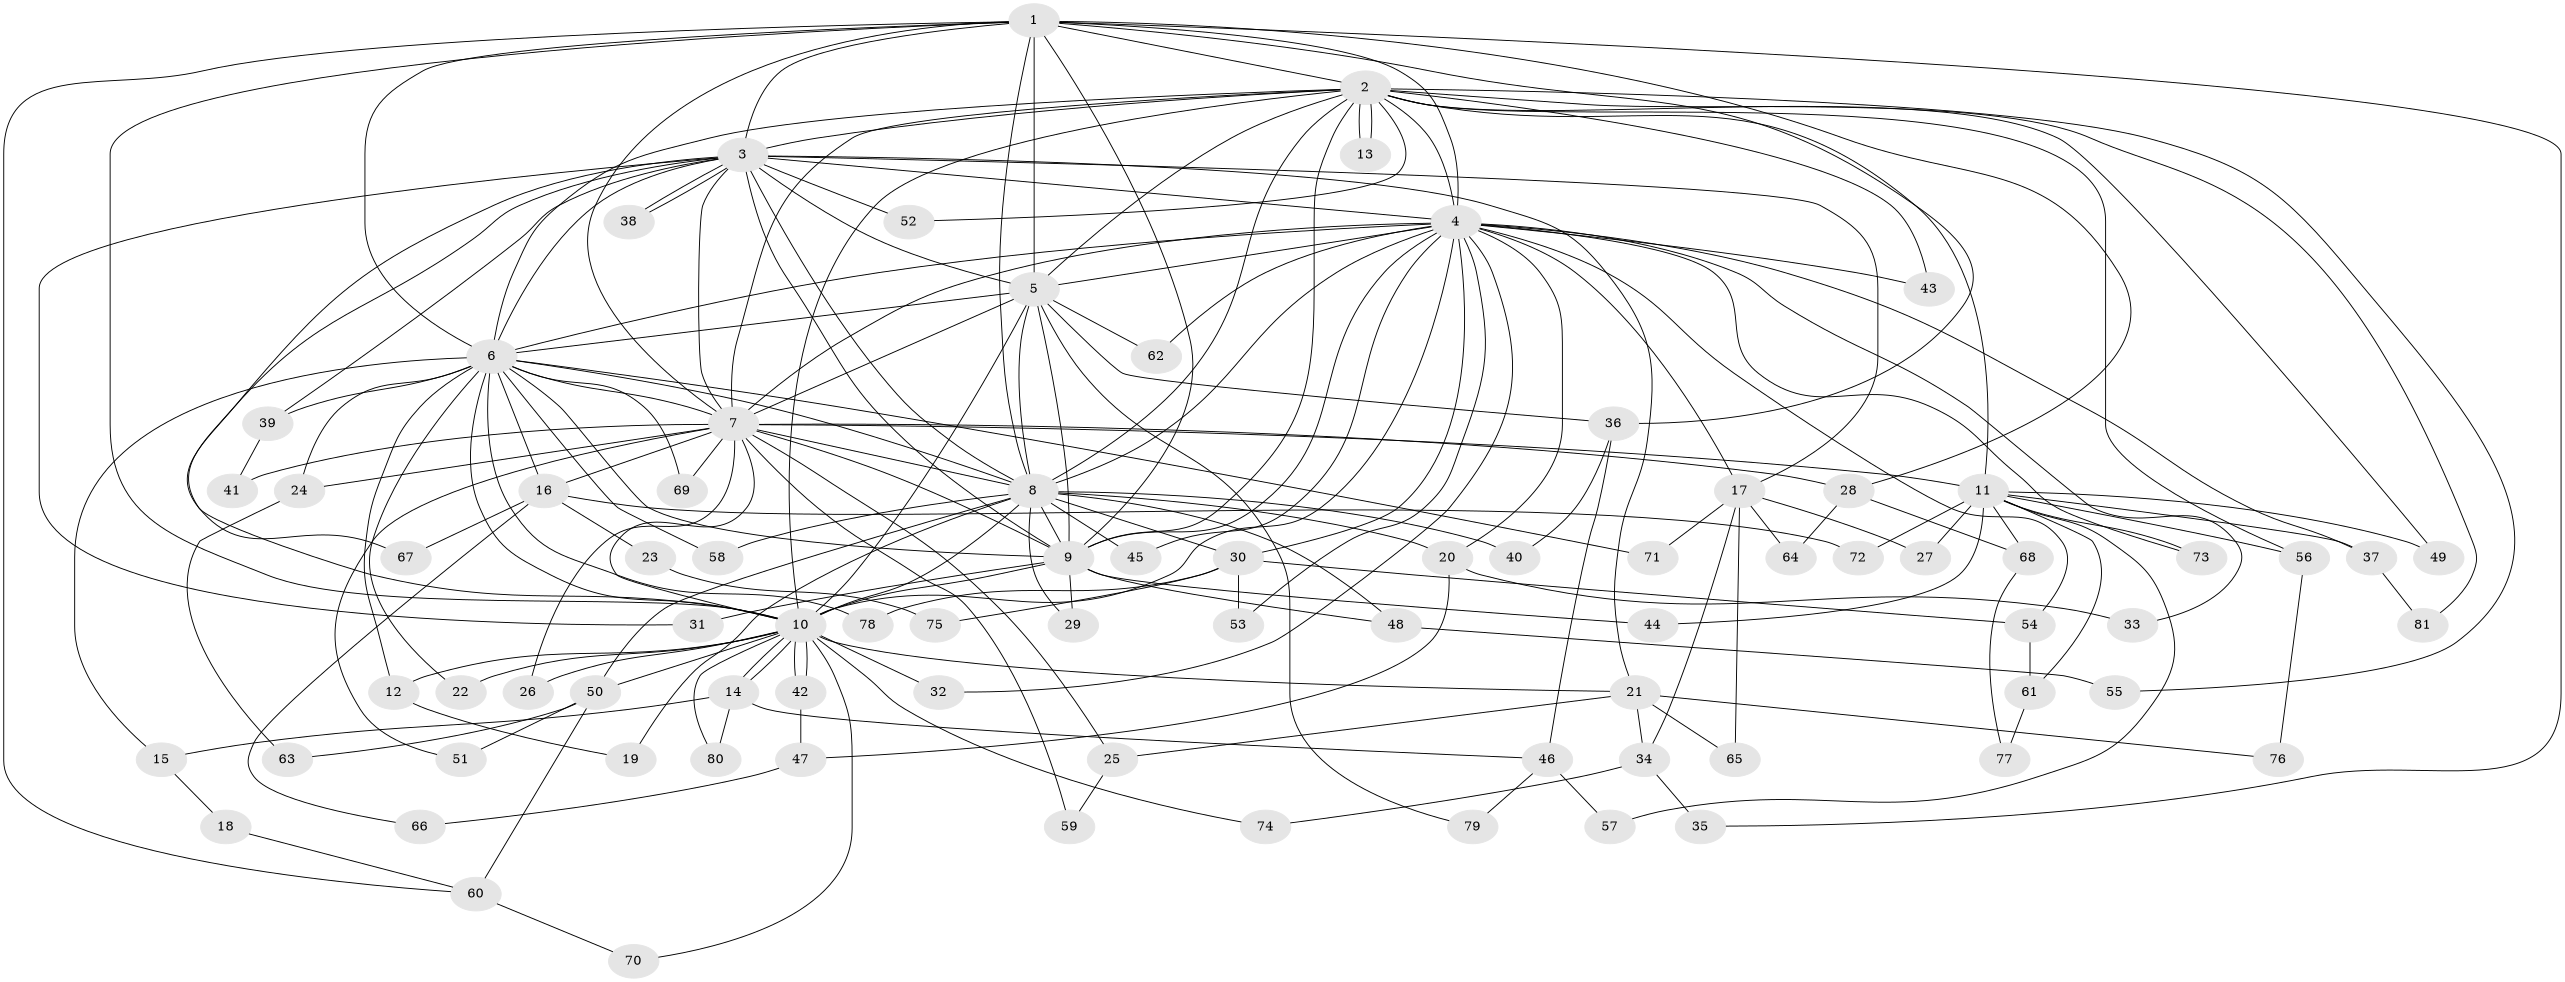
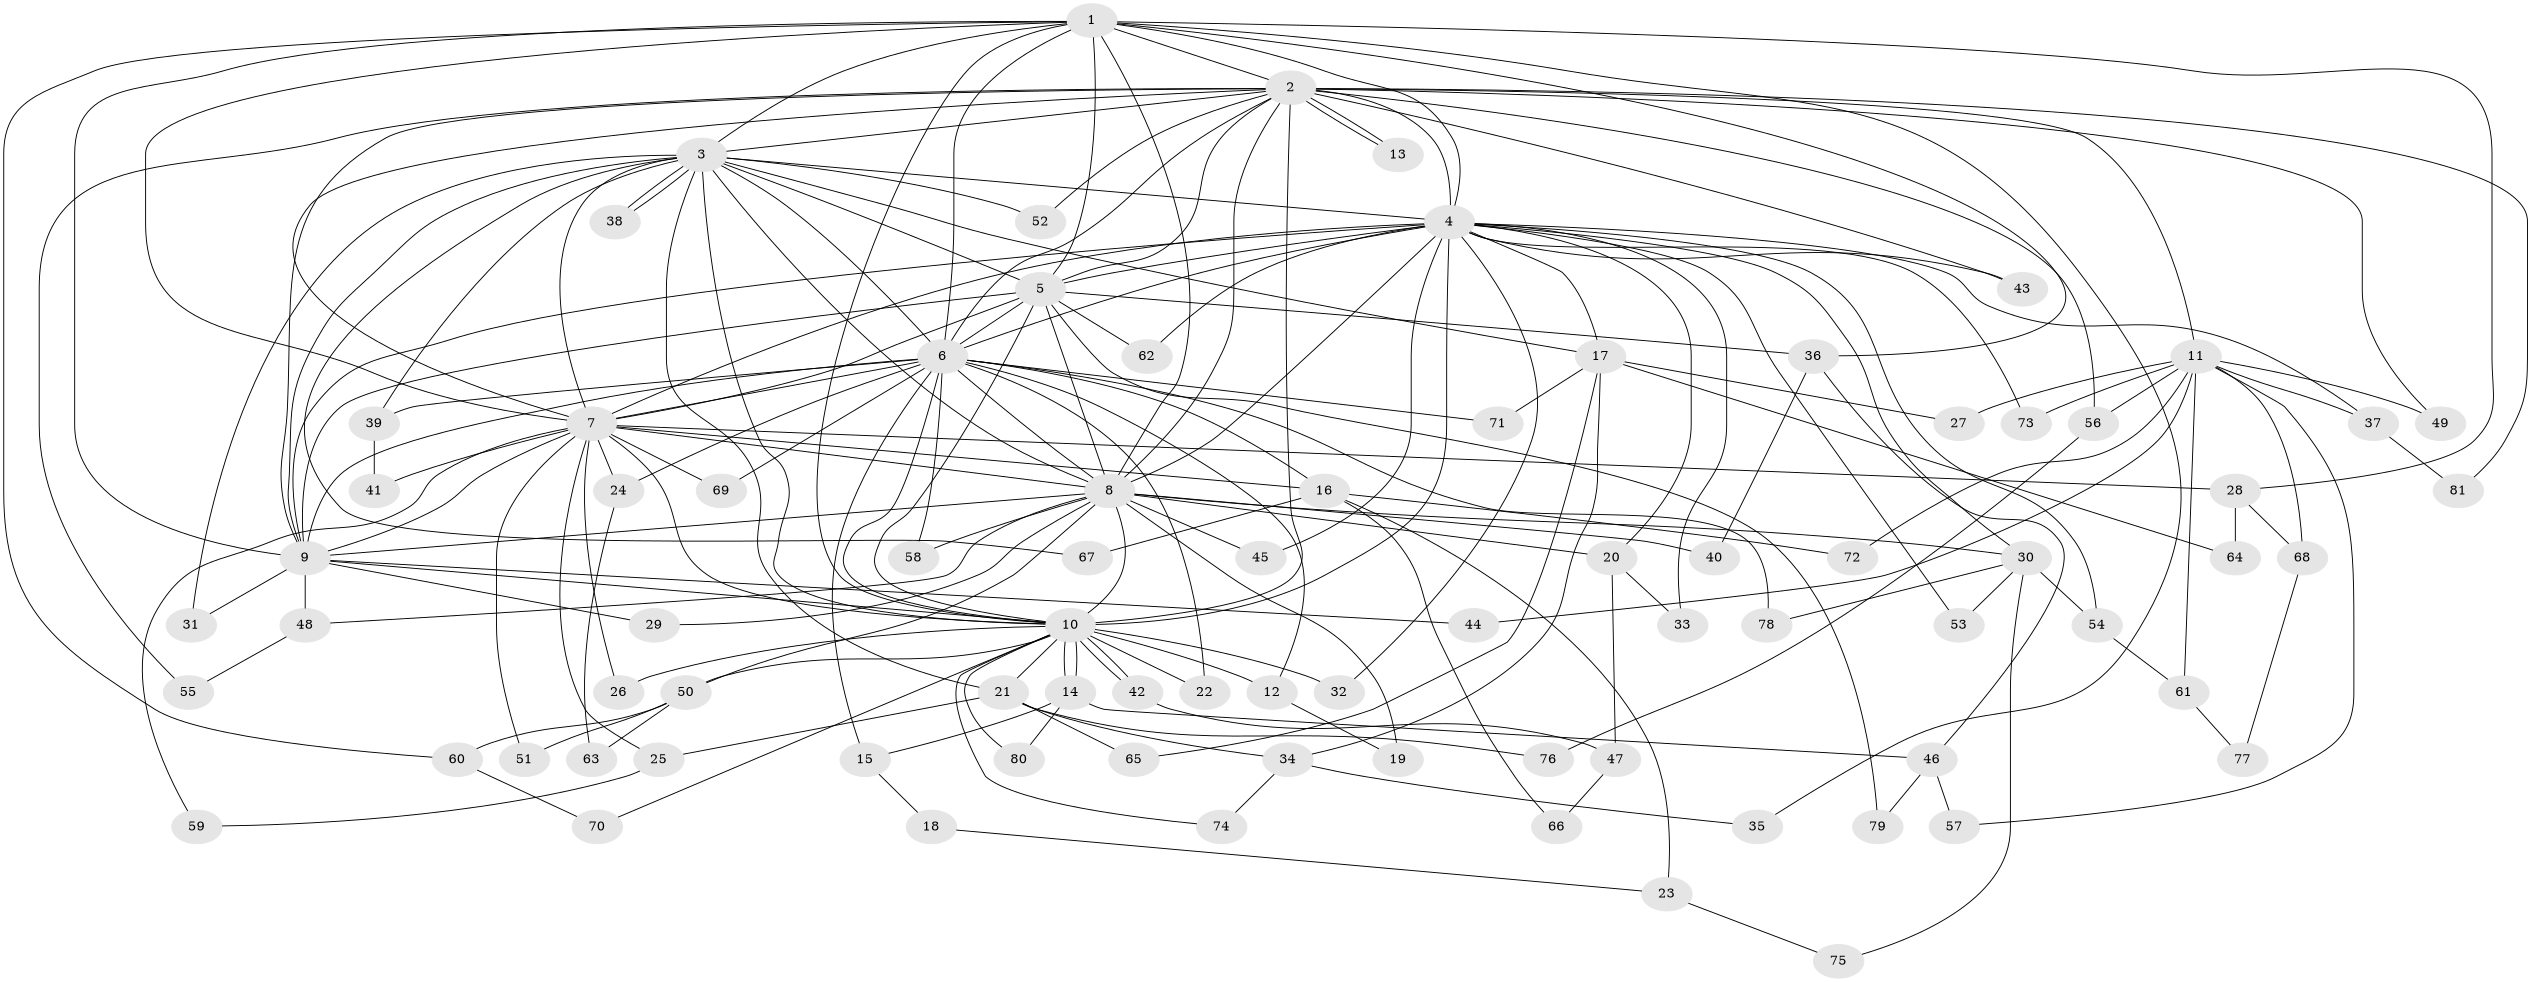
(1660, 456) -> none
(351, 861) -> (1299, 861)
